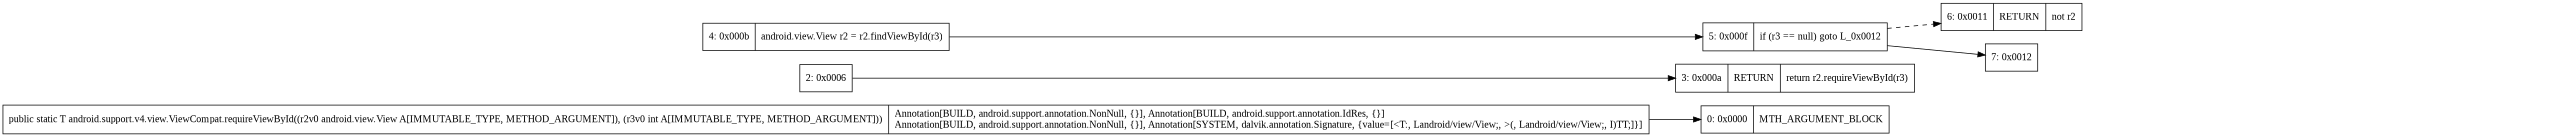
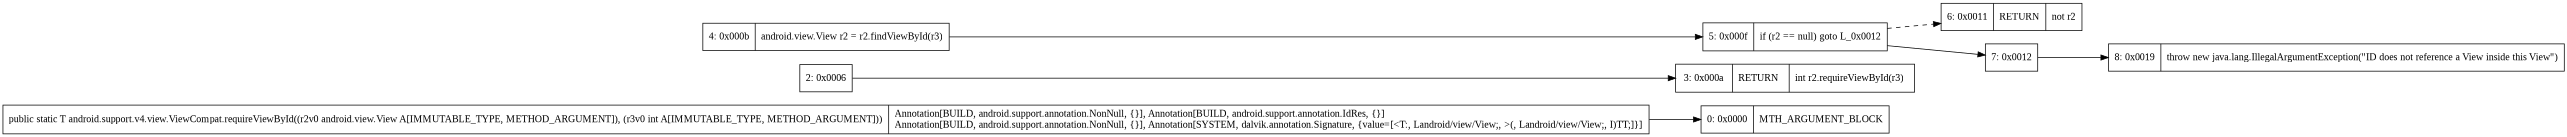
(1821, 37) -> (1821, 37)
none -> (2336, 58)
(1847, 78) -> (1850, 78)
